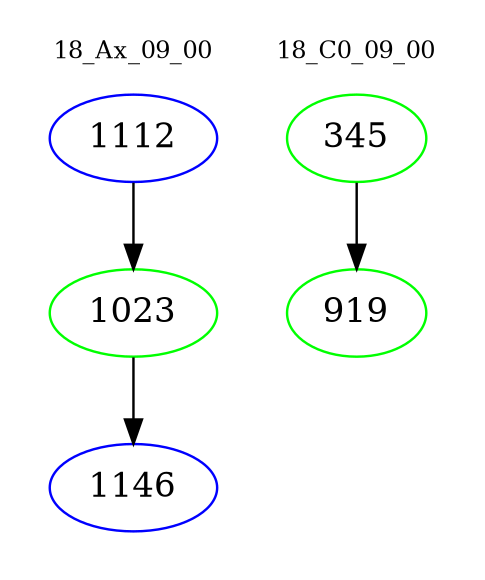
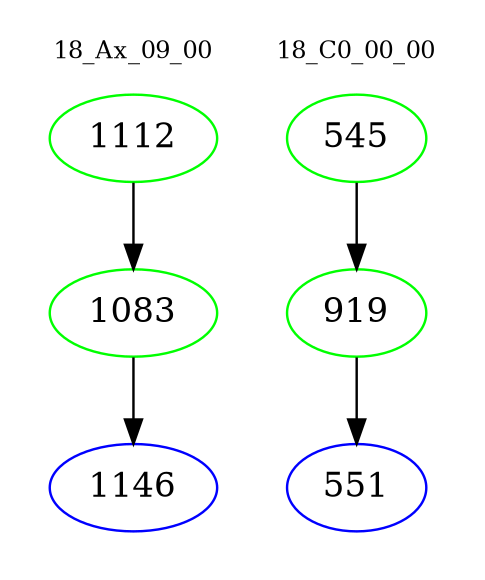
(357, 52) -> (357, 52)
(133, 138) -> (133, 138)
(357, 138) -> (357, 138)
(133, 313) -> (133, 313)
none -> (357, 488)
